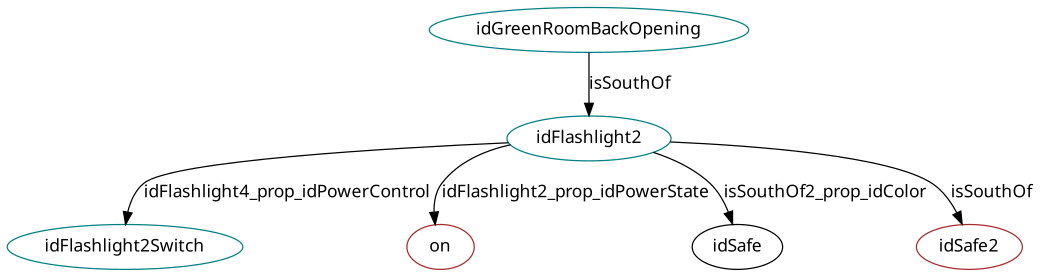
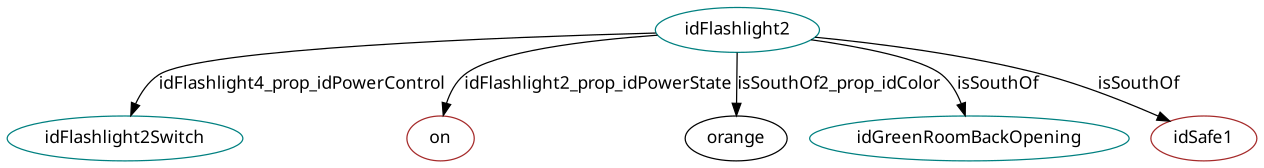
(589, 78) -> (895, 56)
(737, 247) -> (736, 138)
(969, 247) -> (1204, 138)
